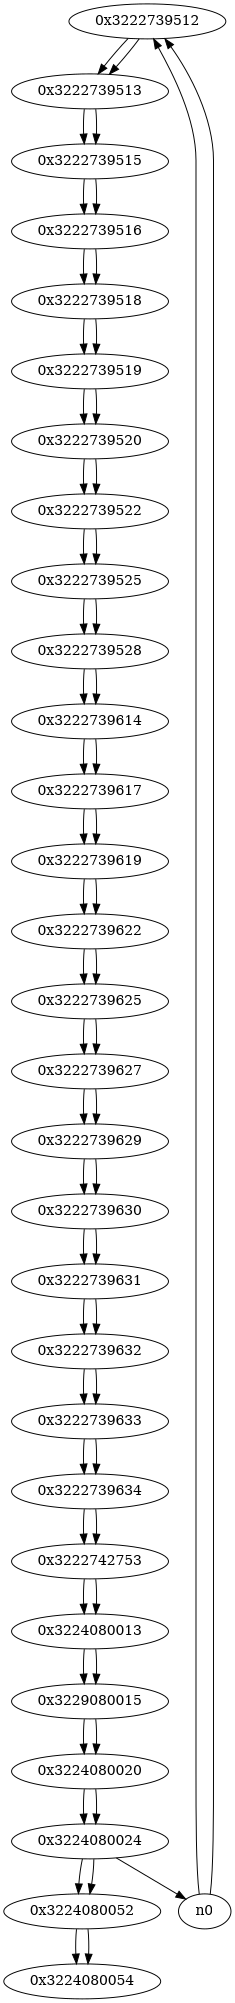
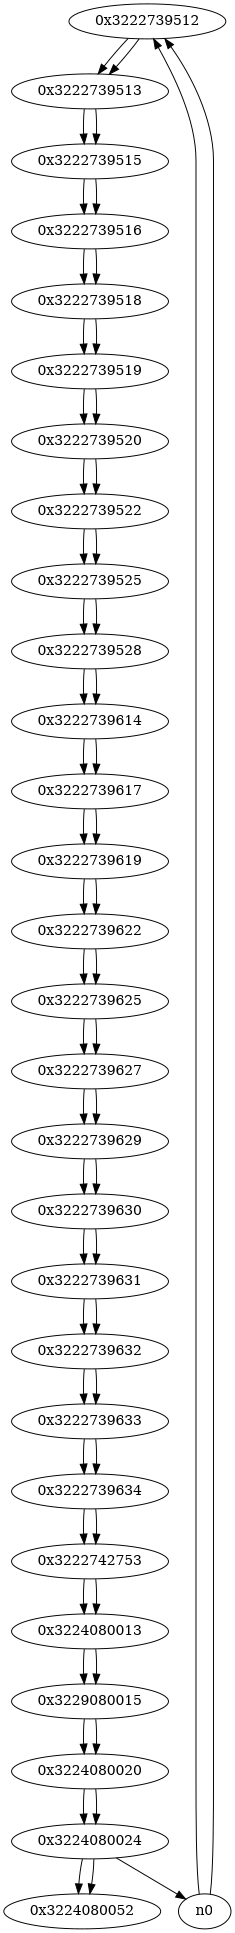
(82, 1981) -> none
